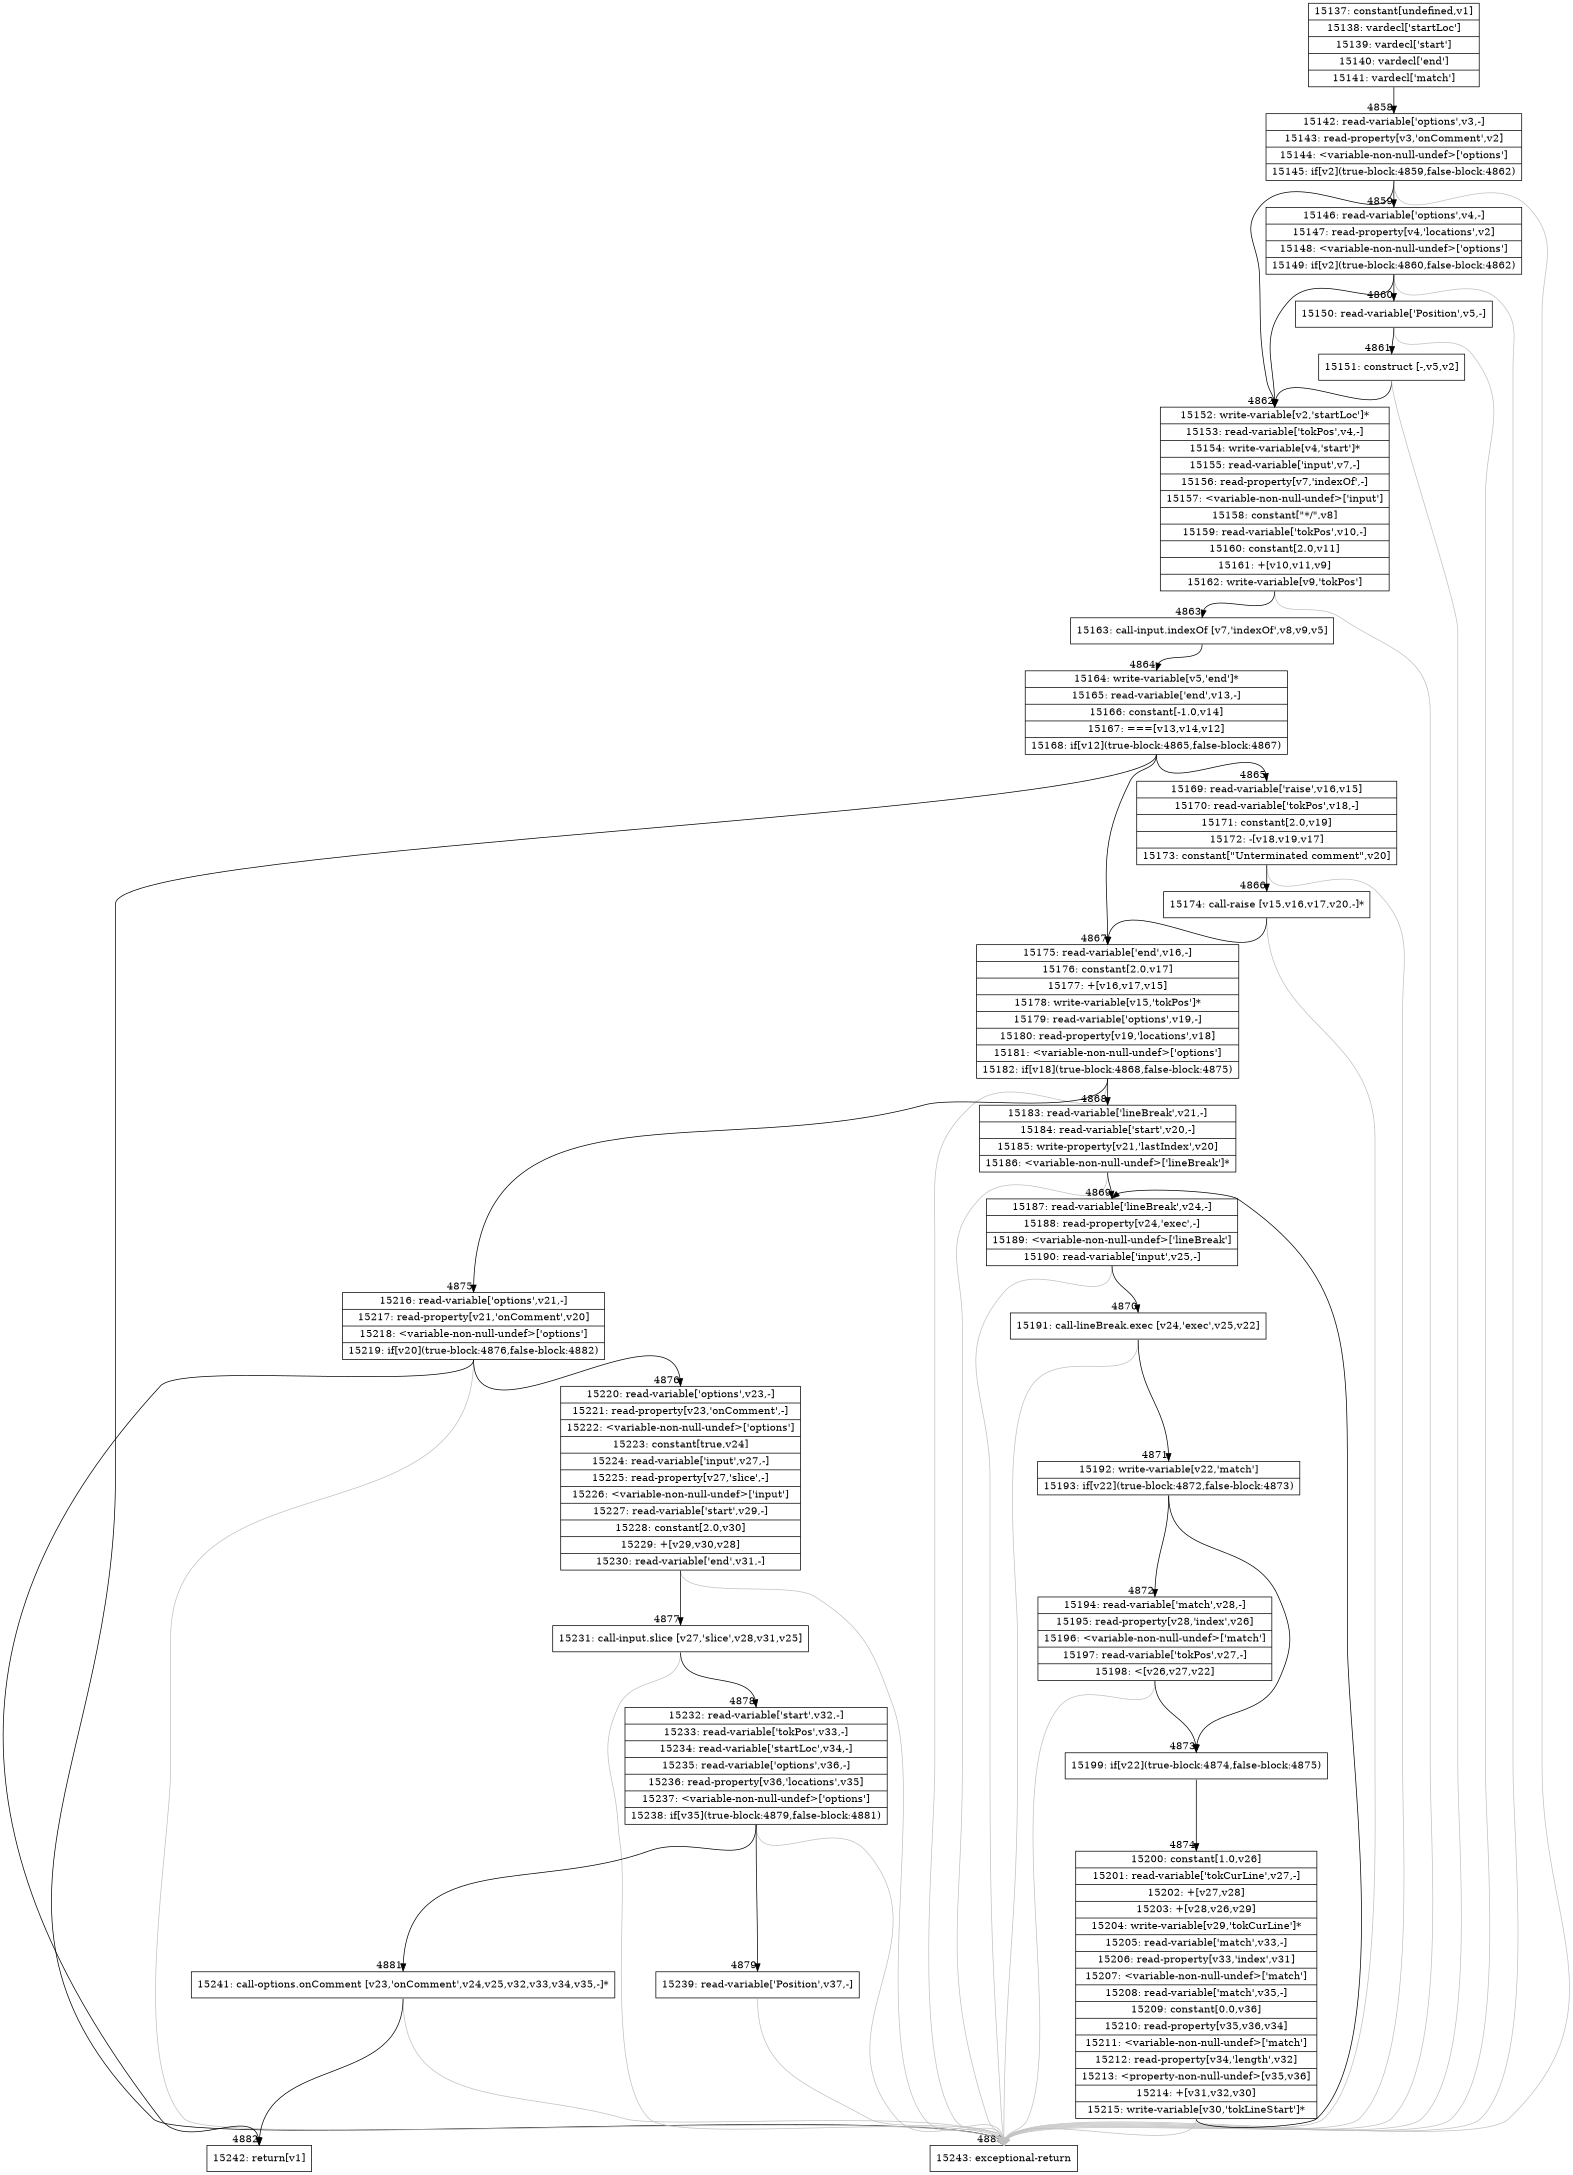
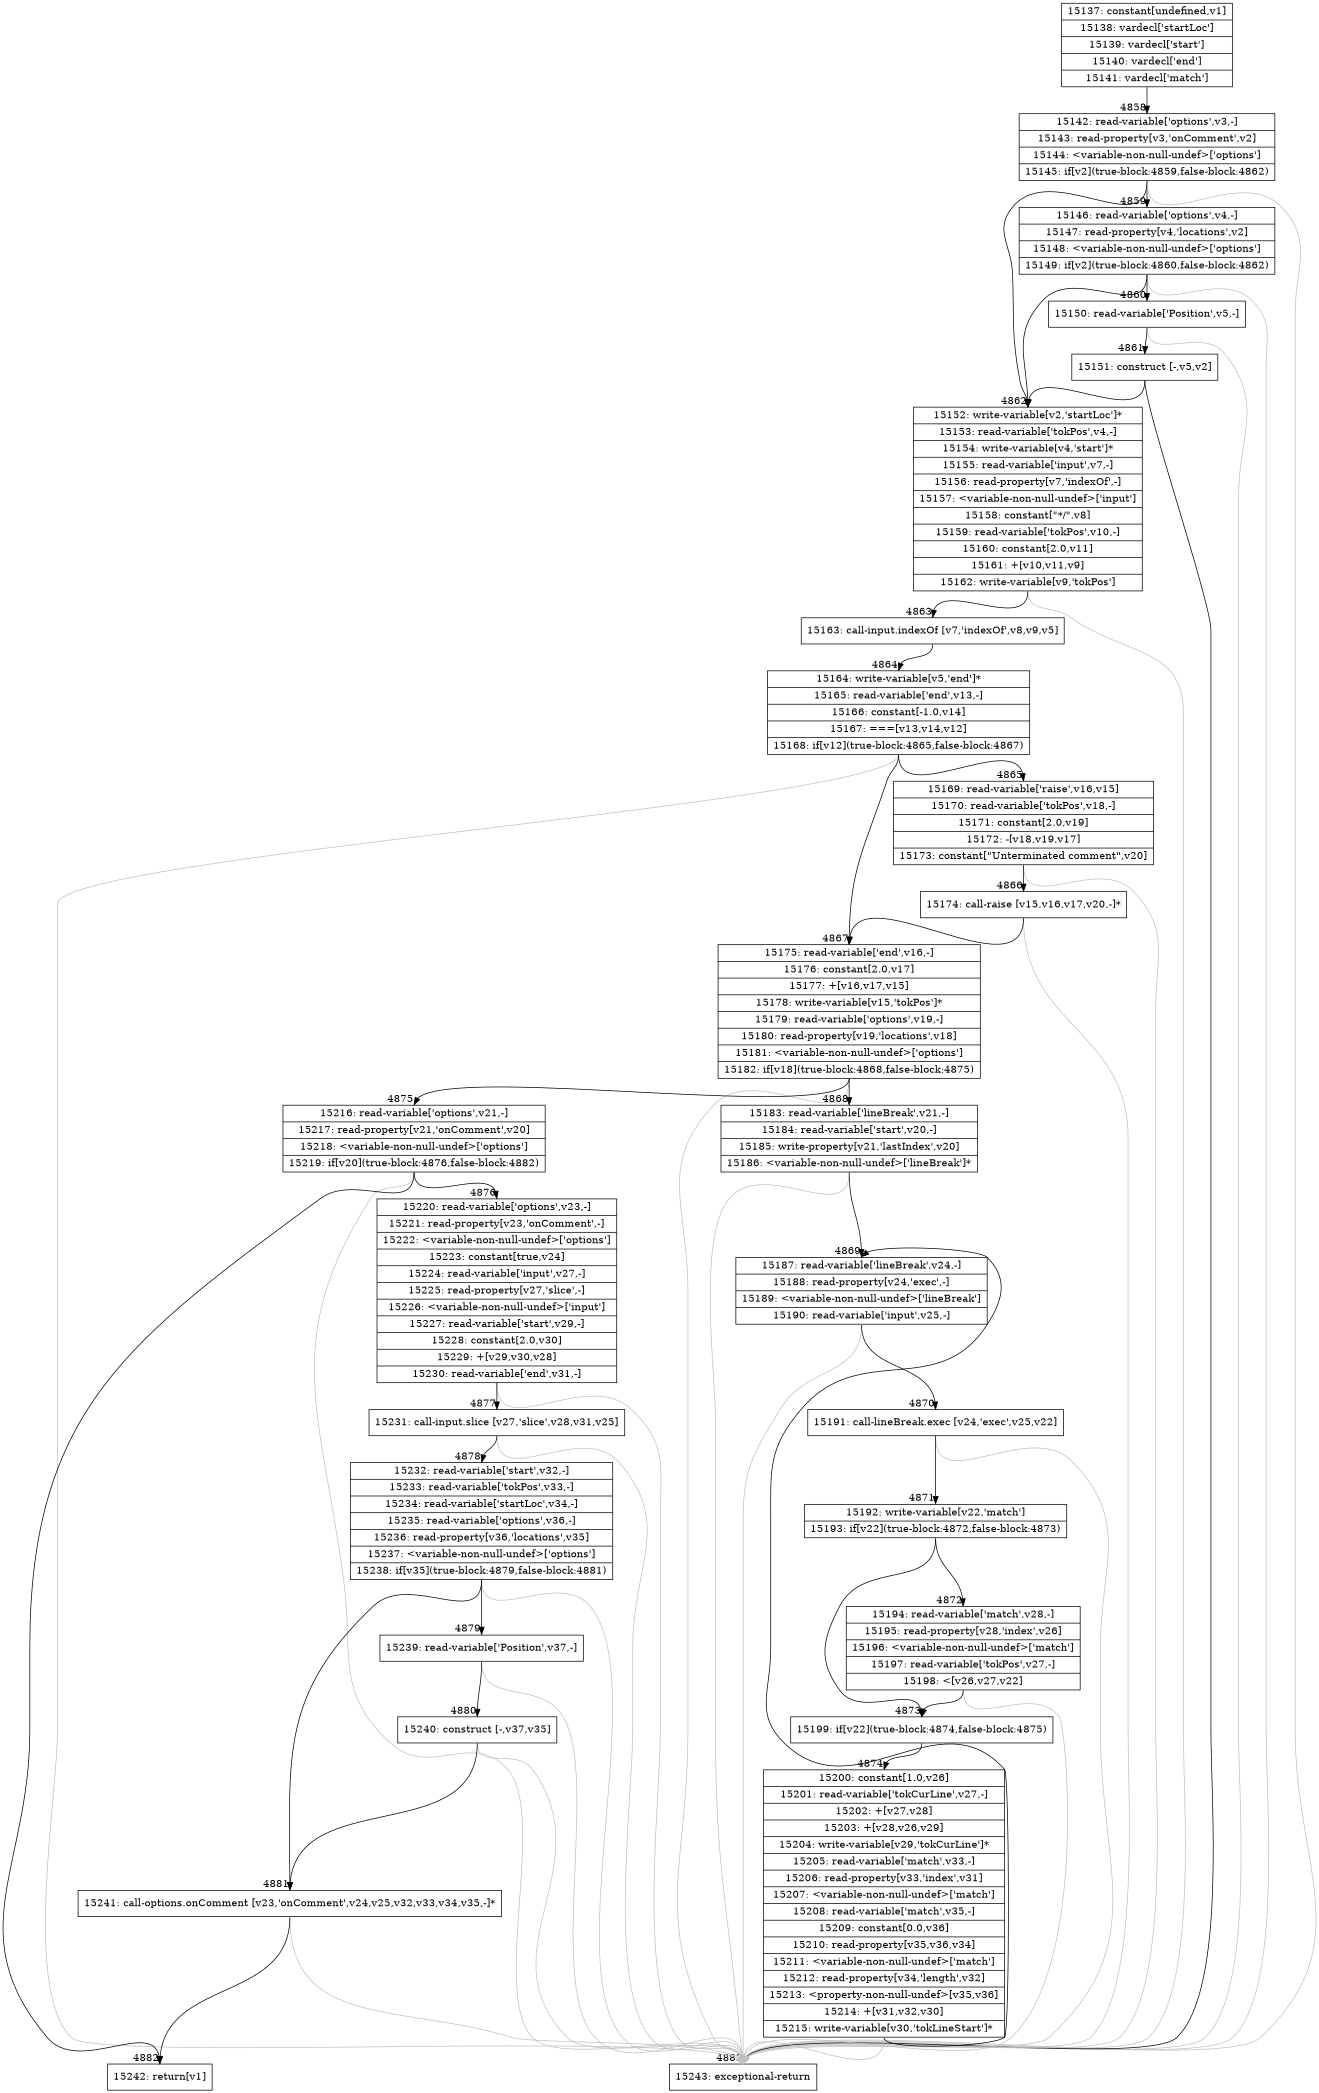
(115, 1425) -> (57, 1379)
(1458, 1458) -> (1211, 1425)
none -> (477, 1730)
